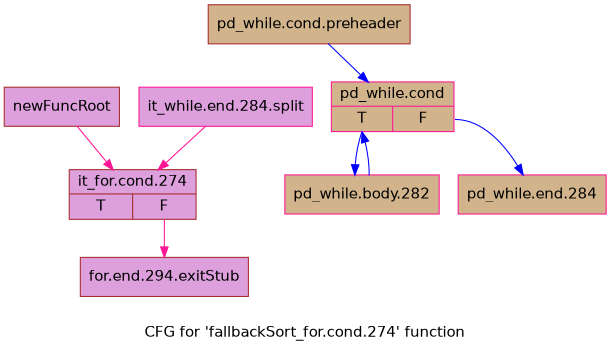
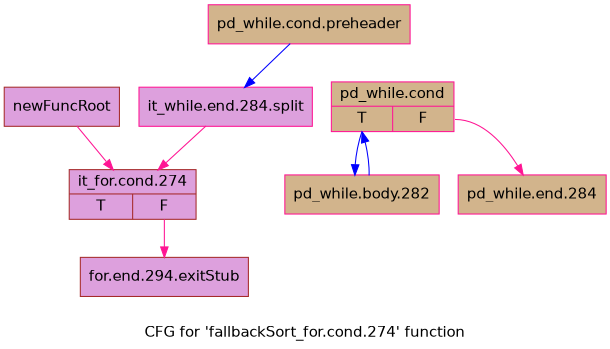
(309, 24) -> (309, 24)
(344, 59) -> (271, 62)
(492, 135) -> (492, 135)
